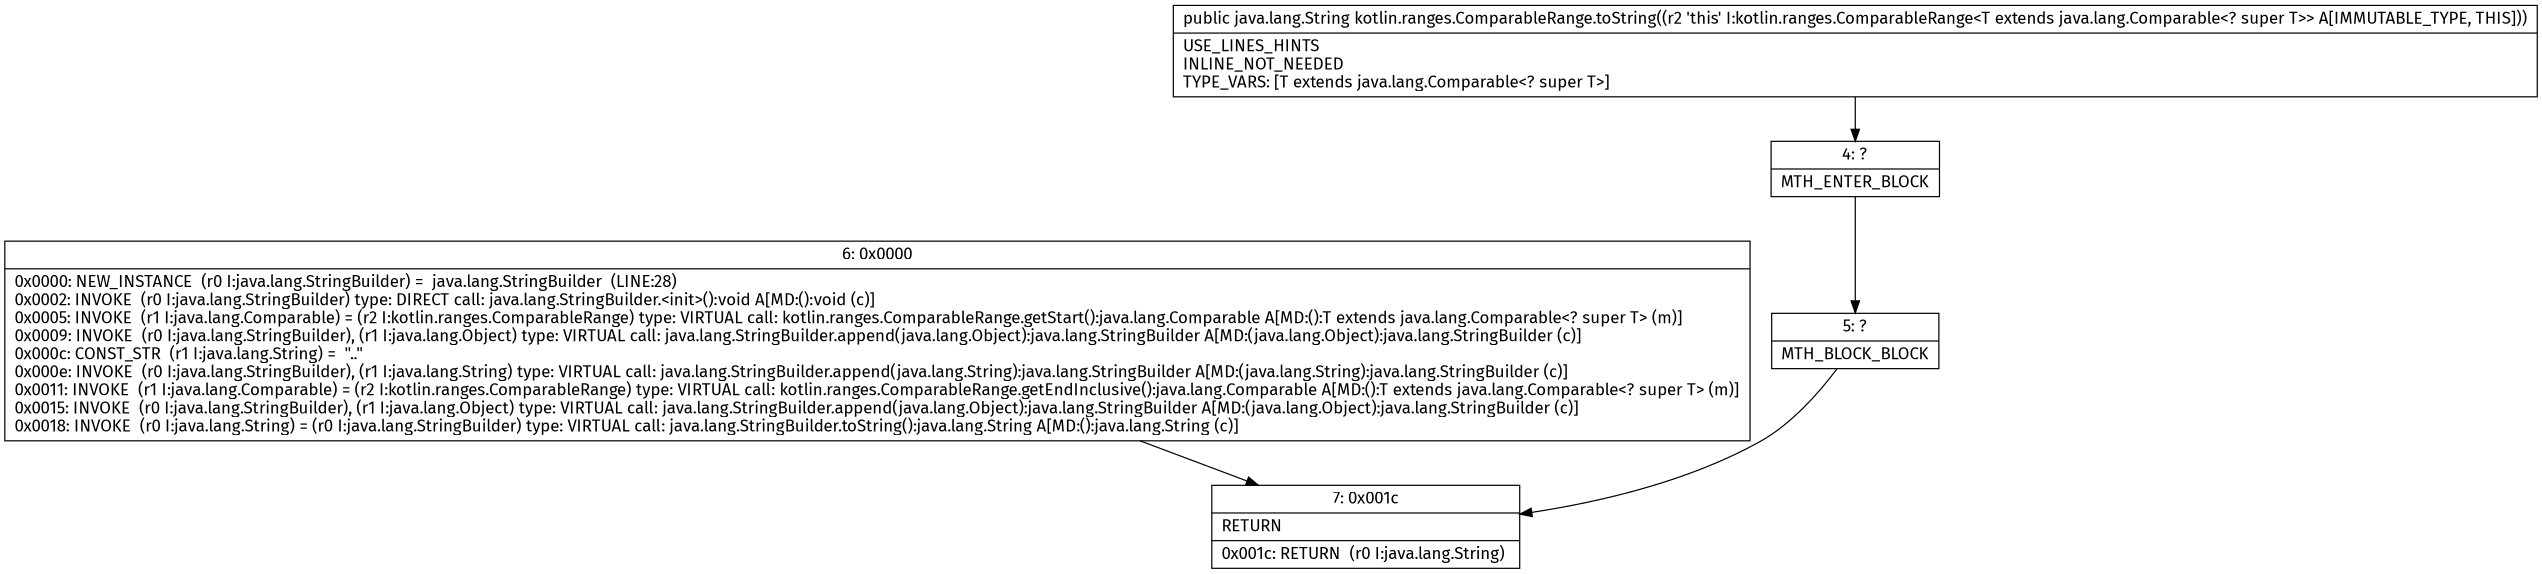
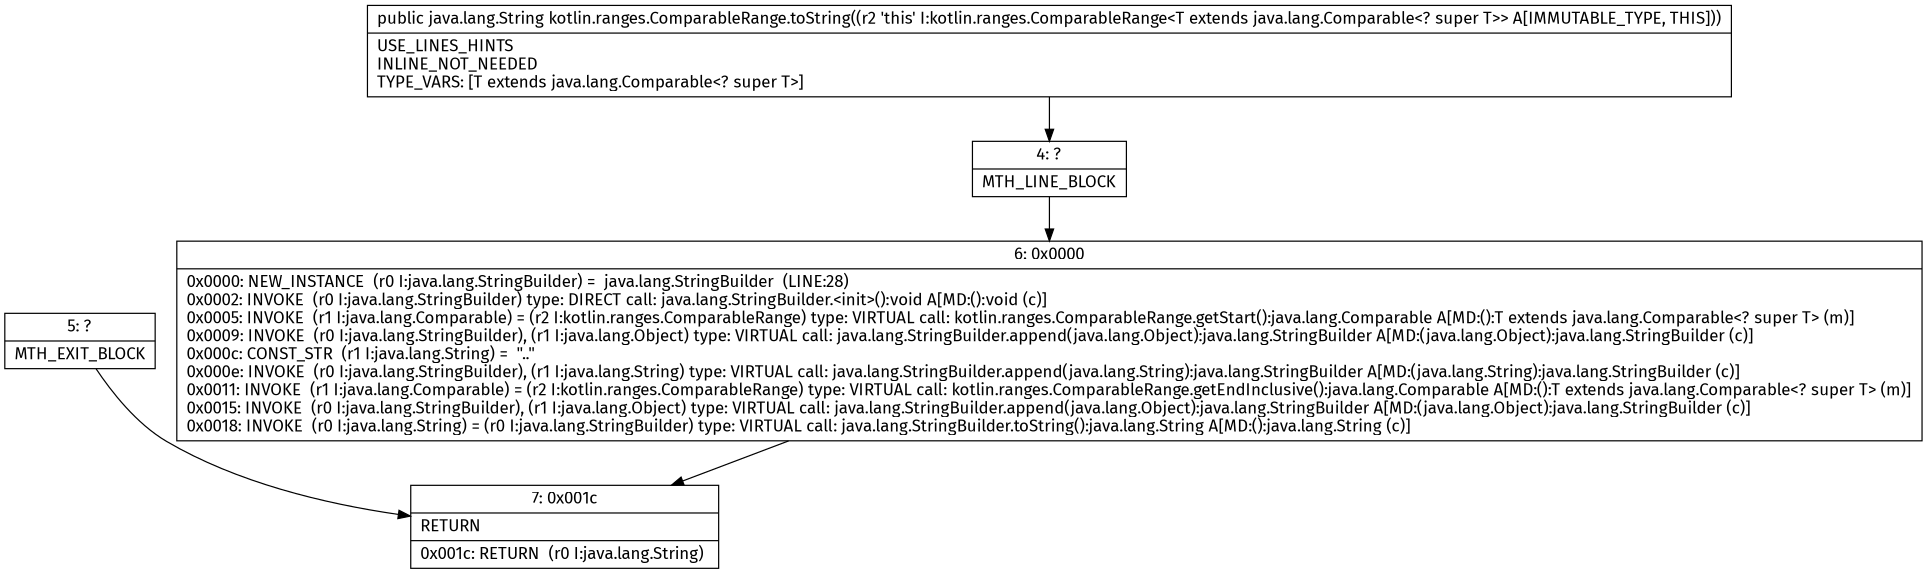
(1855, 182) -> (1049, 182)
(1855, 249) -> (1049, 213)
(1855, 354) -> (80, 354)
